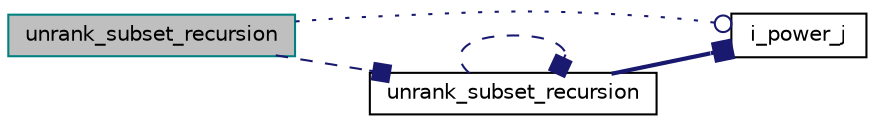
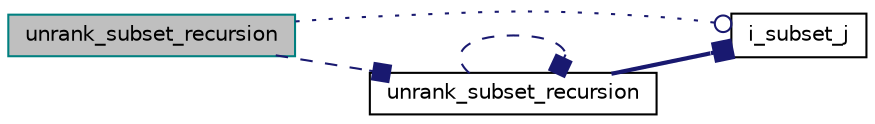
(799, 35) -> (799, 35)
